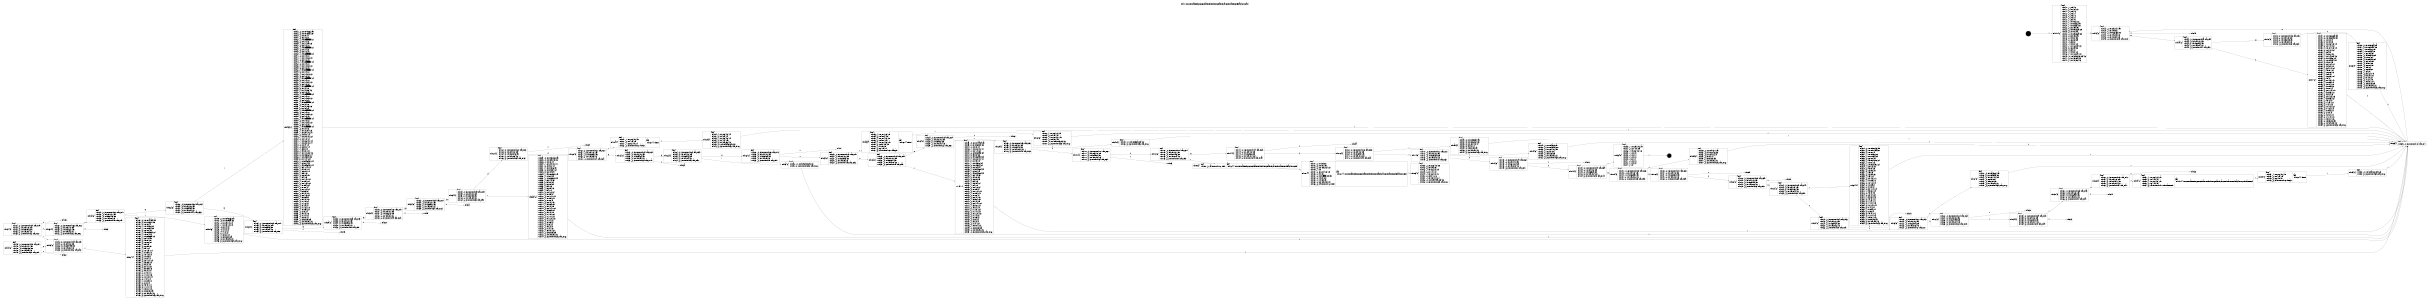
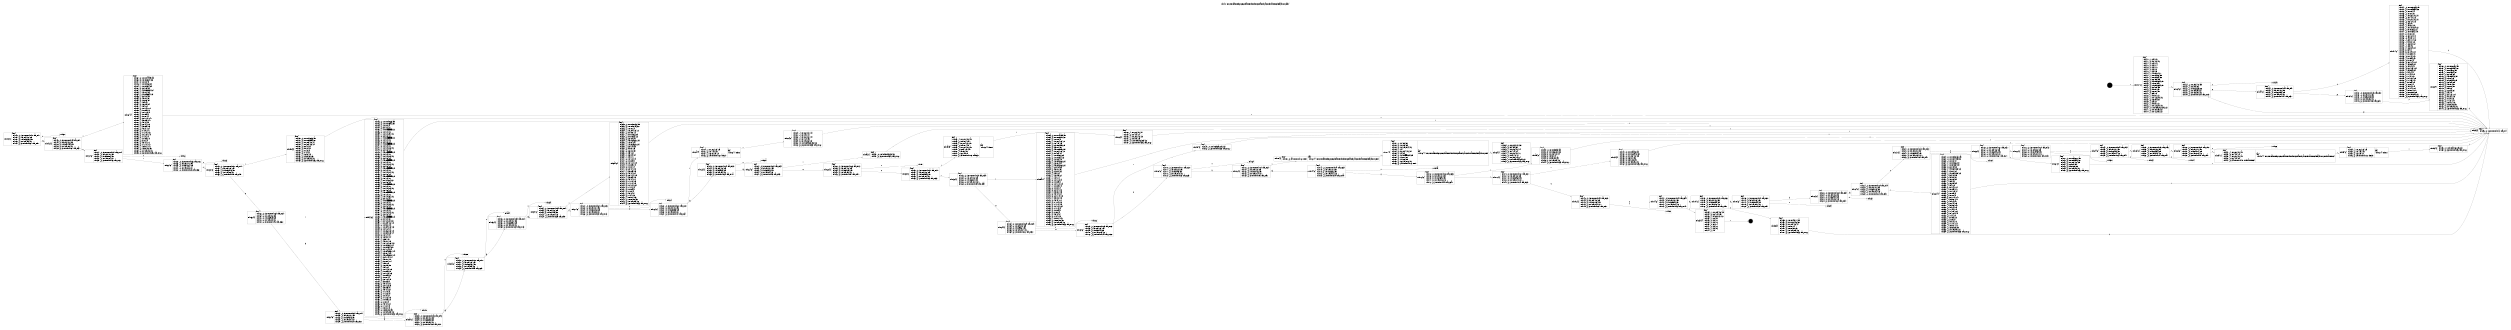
(43, 238) -> (83, 150)
